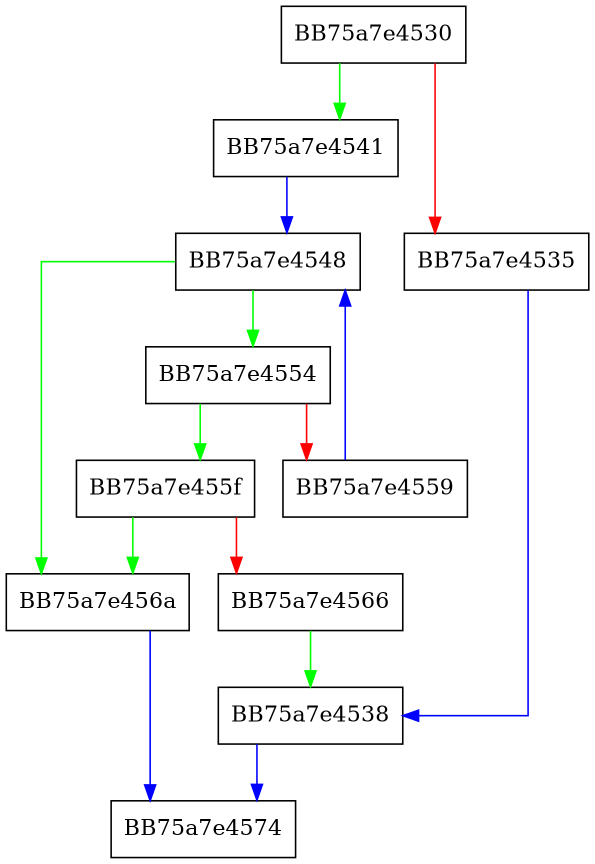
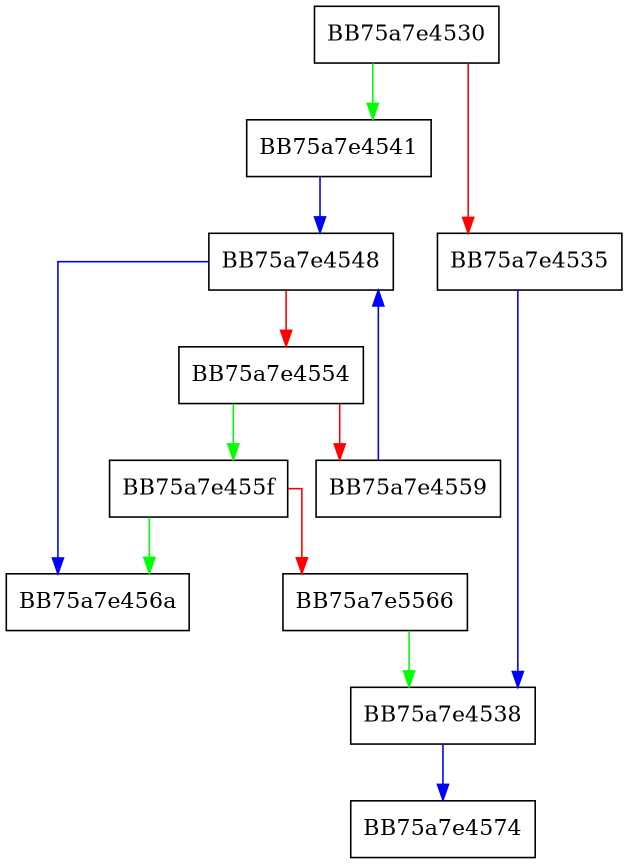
(253, 310) -> (286, 310)
(41, 343) -> (58, 335)
(311, 602) -> (375, 602)
(150, 708) -> none
